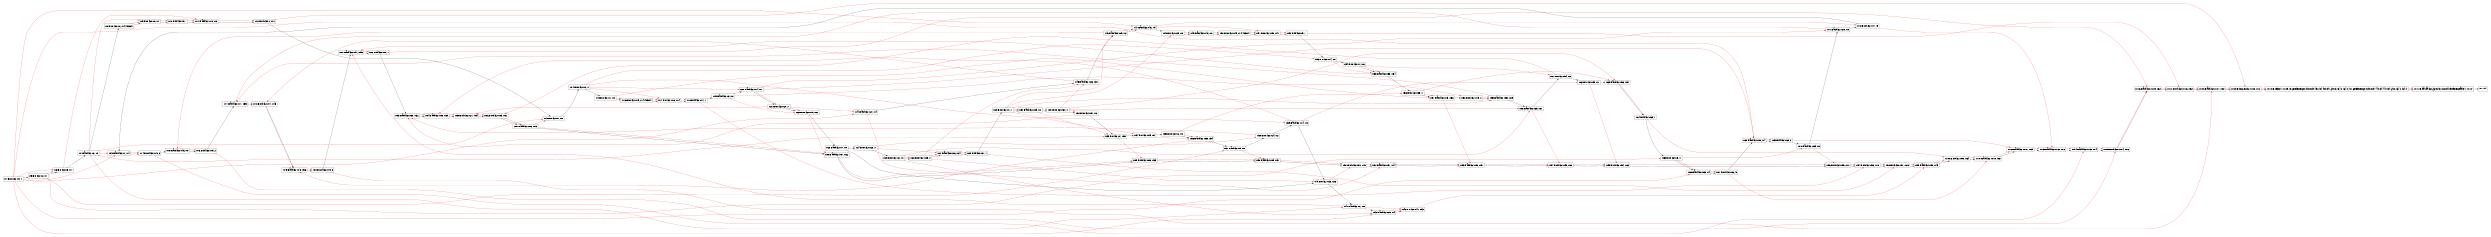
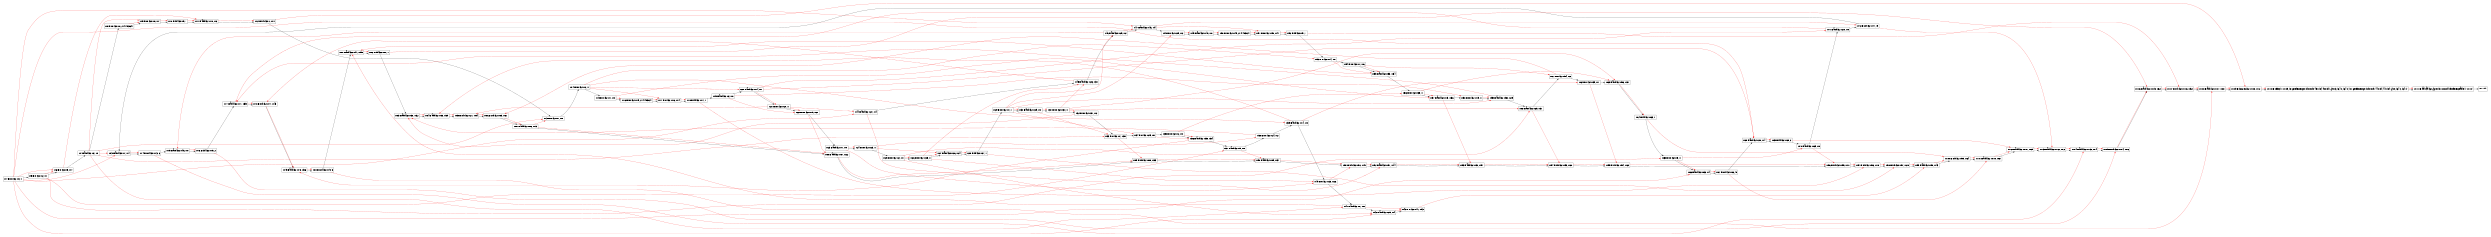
(1076, 189) -> (1076, 189)
